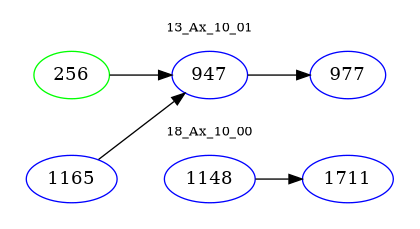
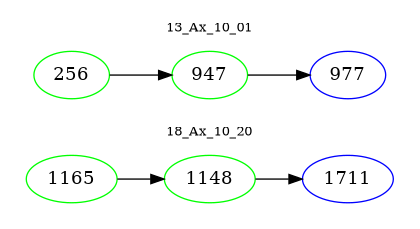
(210, 75) -> (210, 75)
(136, 131) -> (134, 179)
(210, 132) -> (210, 132)
(72, 179) -> (72, 179)
(210, 179) -> (210, 179)
